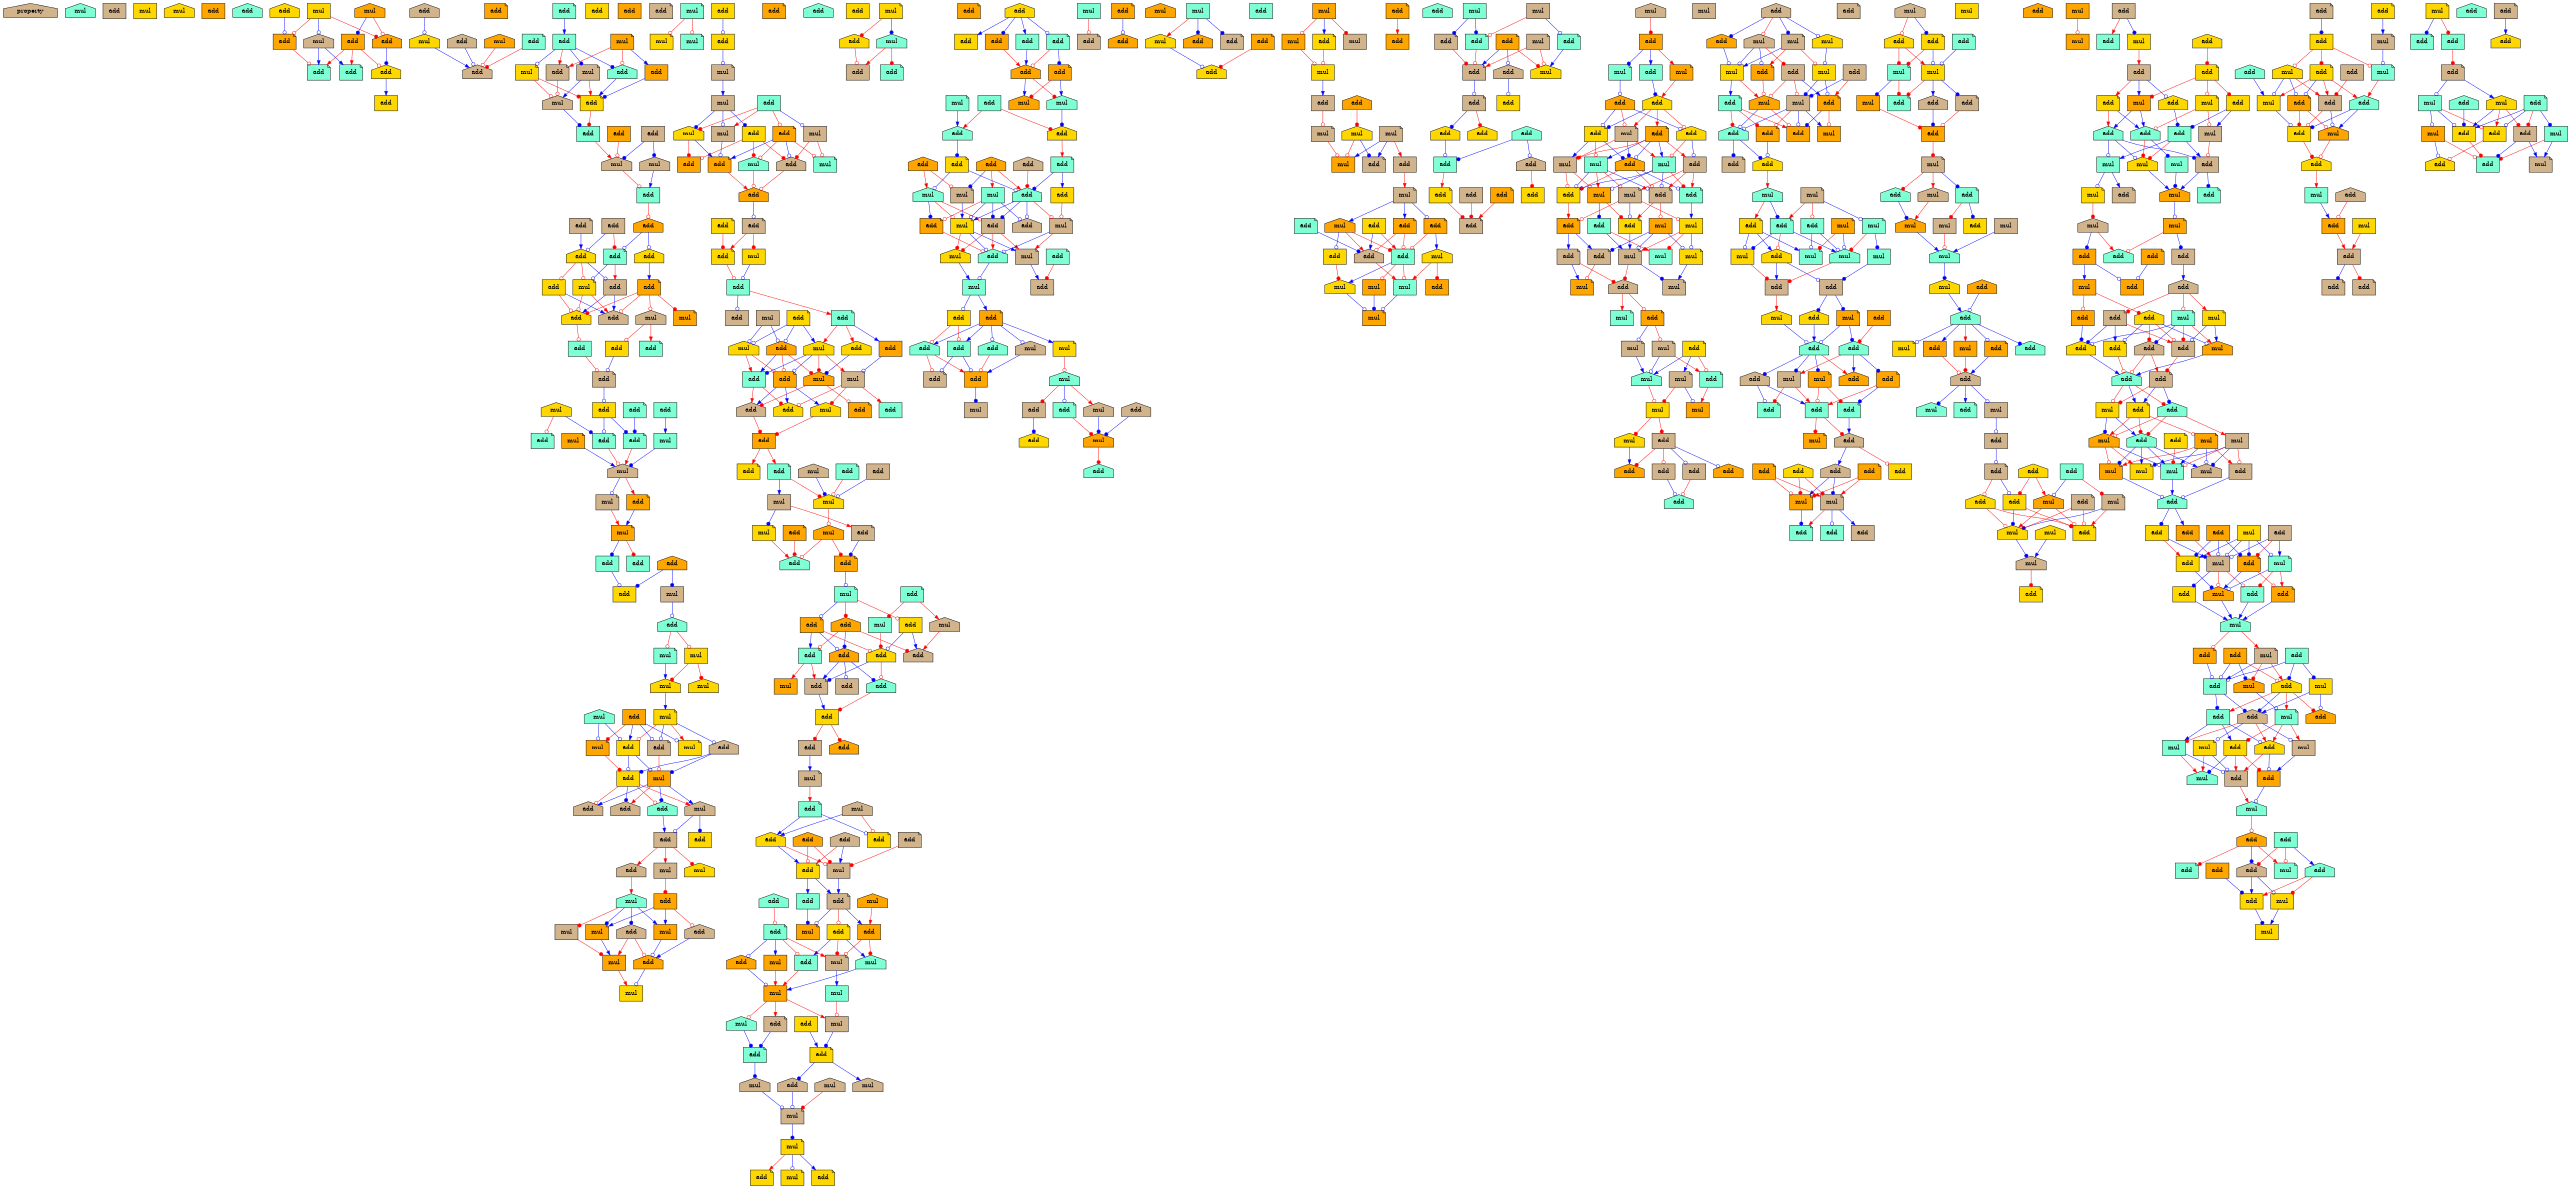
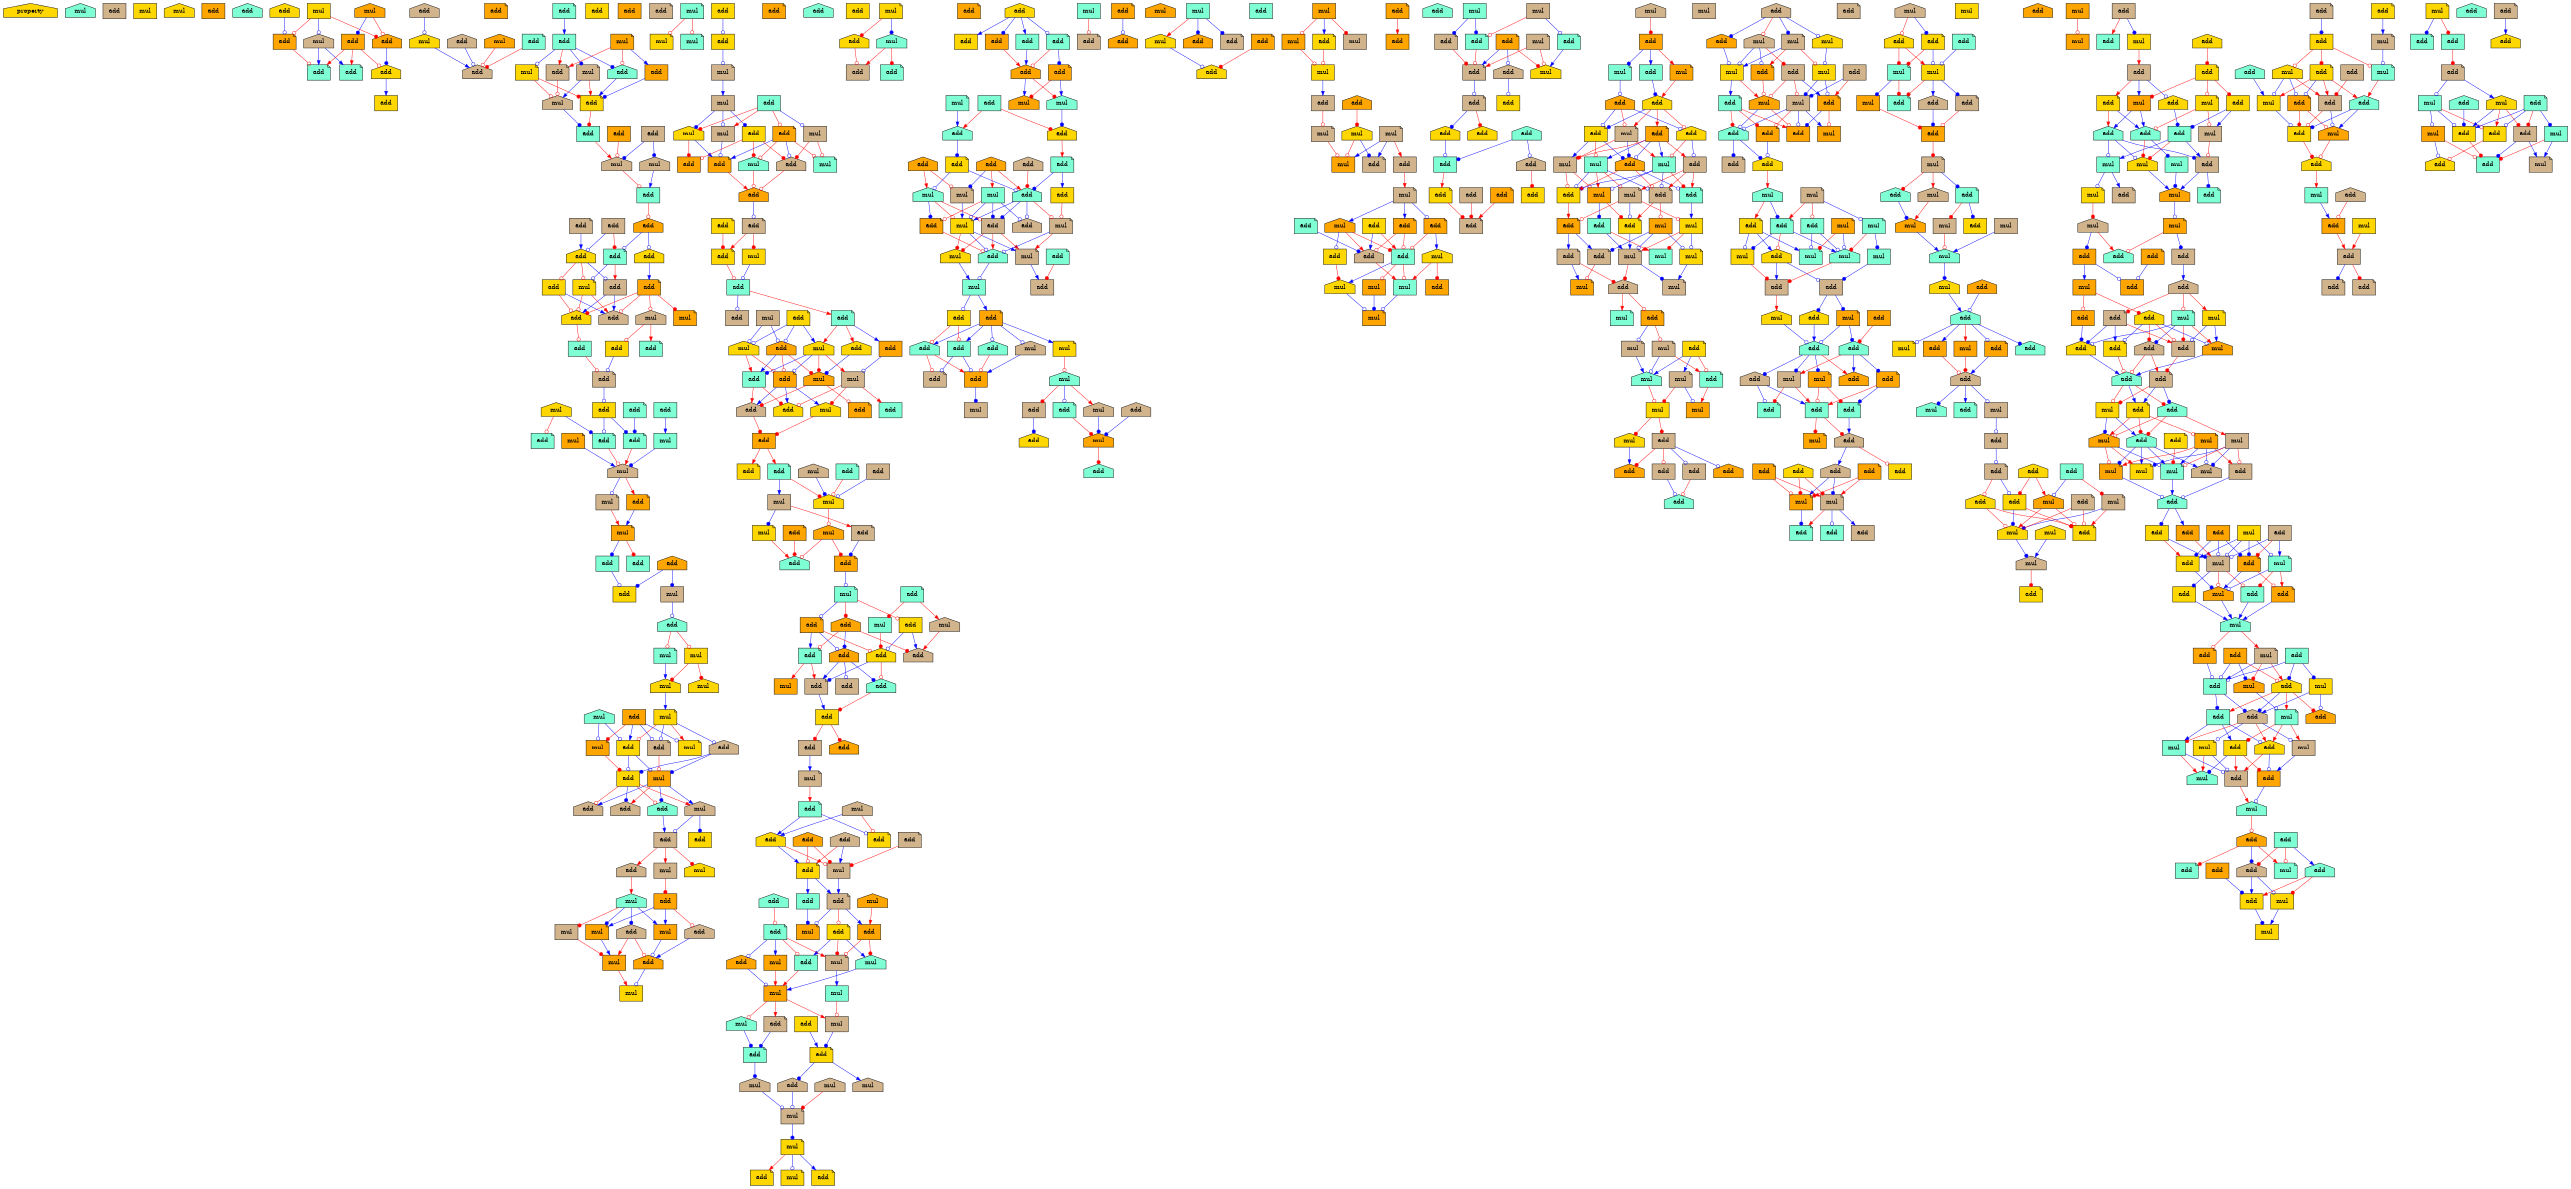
(30, 11) -> (30, 11)
